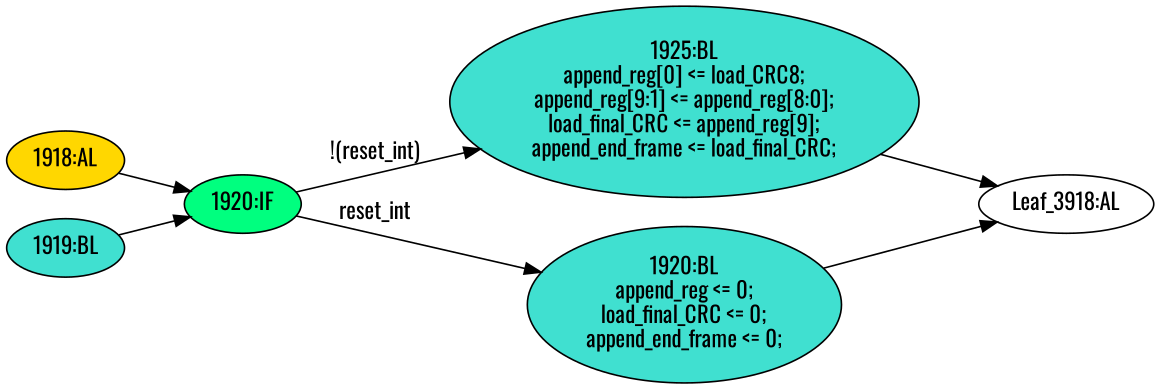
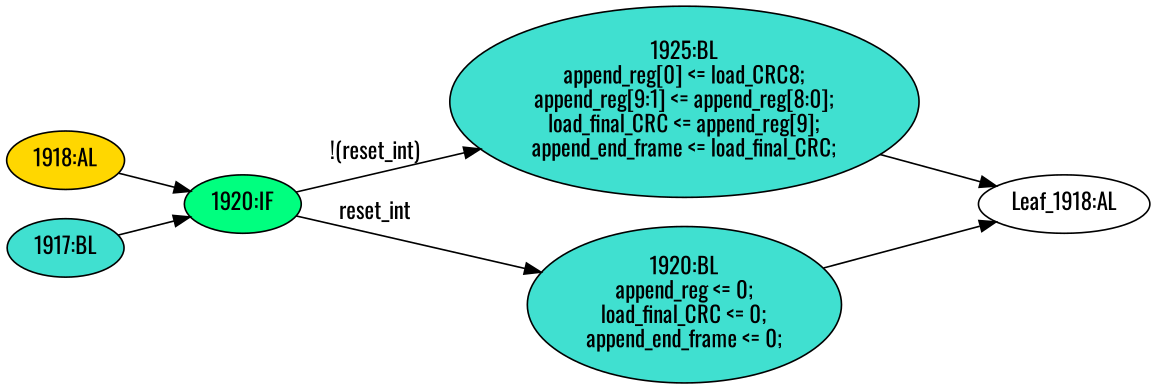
(1066, 204) -> (1064, 204)
(66, 248) -> (66, 248)
